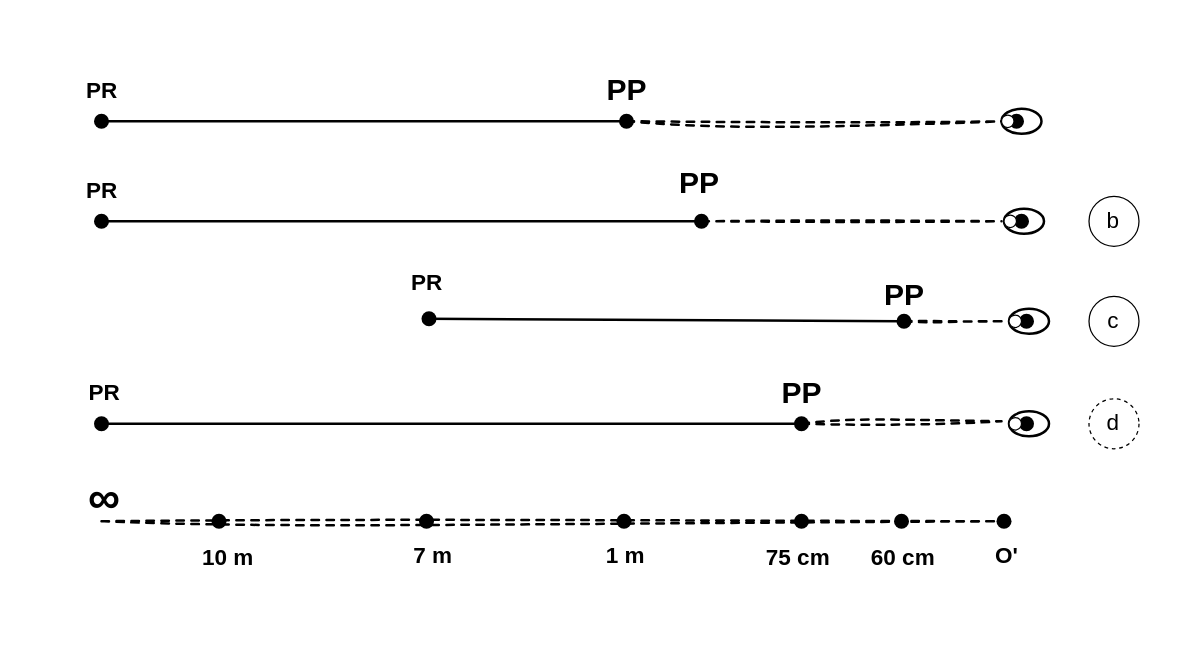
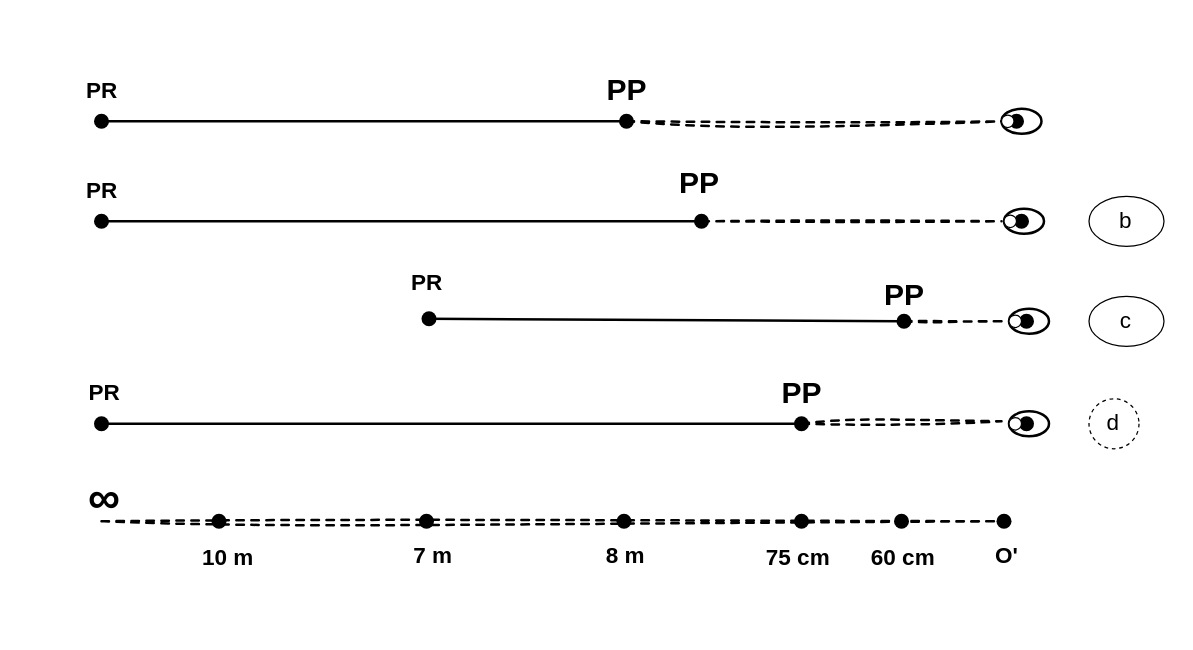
(1114, 221) -> (1126, 221)
(1114, 321) -> (1126, 321)
(626, 556) -> (626, 556)
